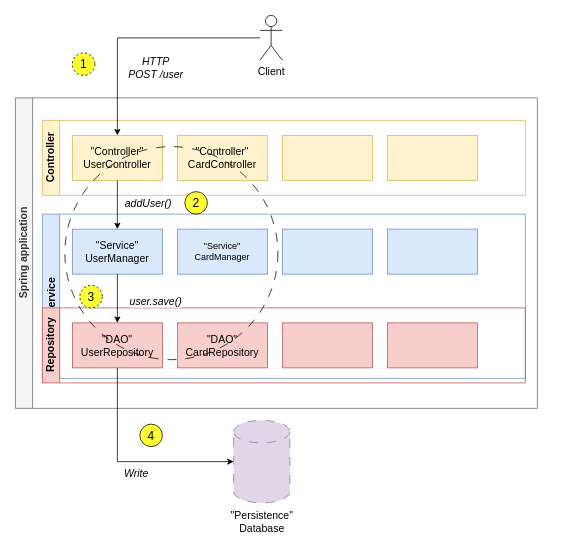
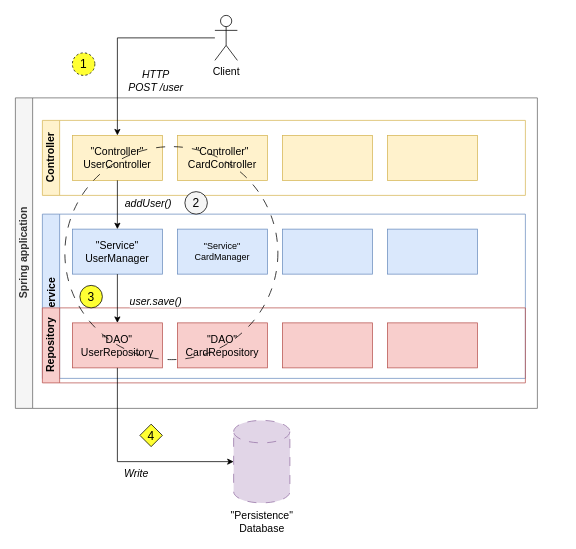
(271, 38) -> (226, 38)
(196, 203) -> (196, 203)
(91, 297) -> (91, 297)
(151, 435) -> (151, 435)
